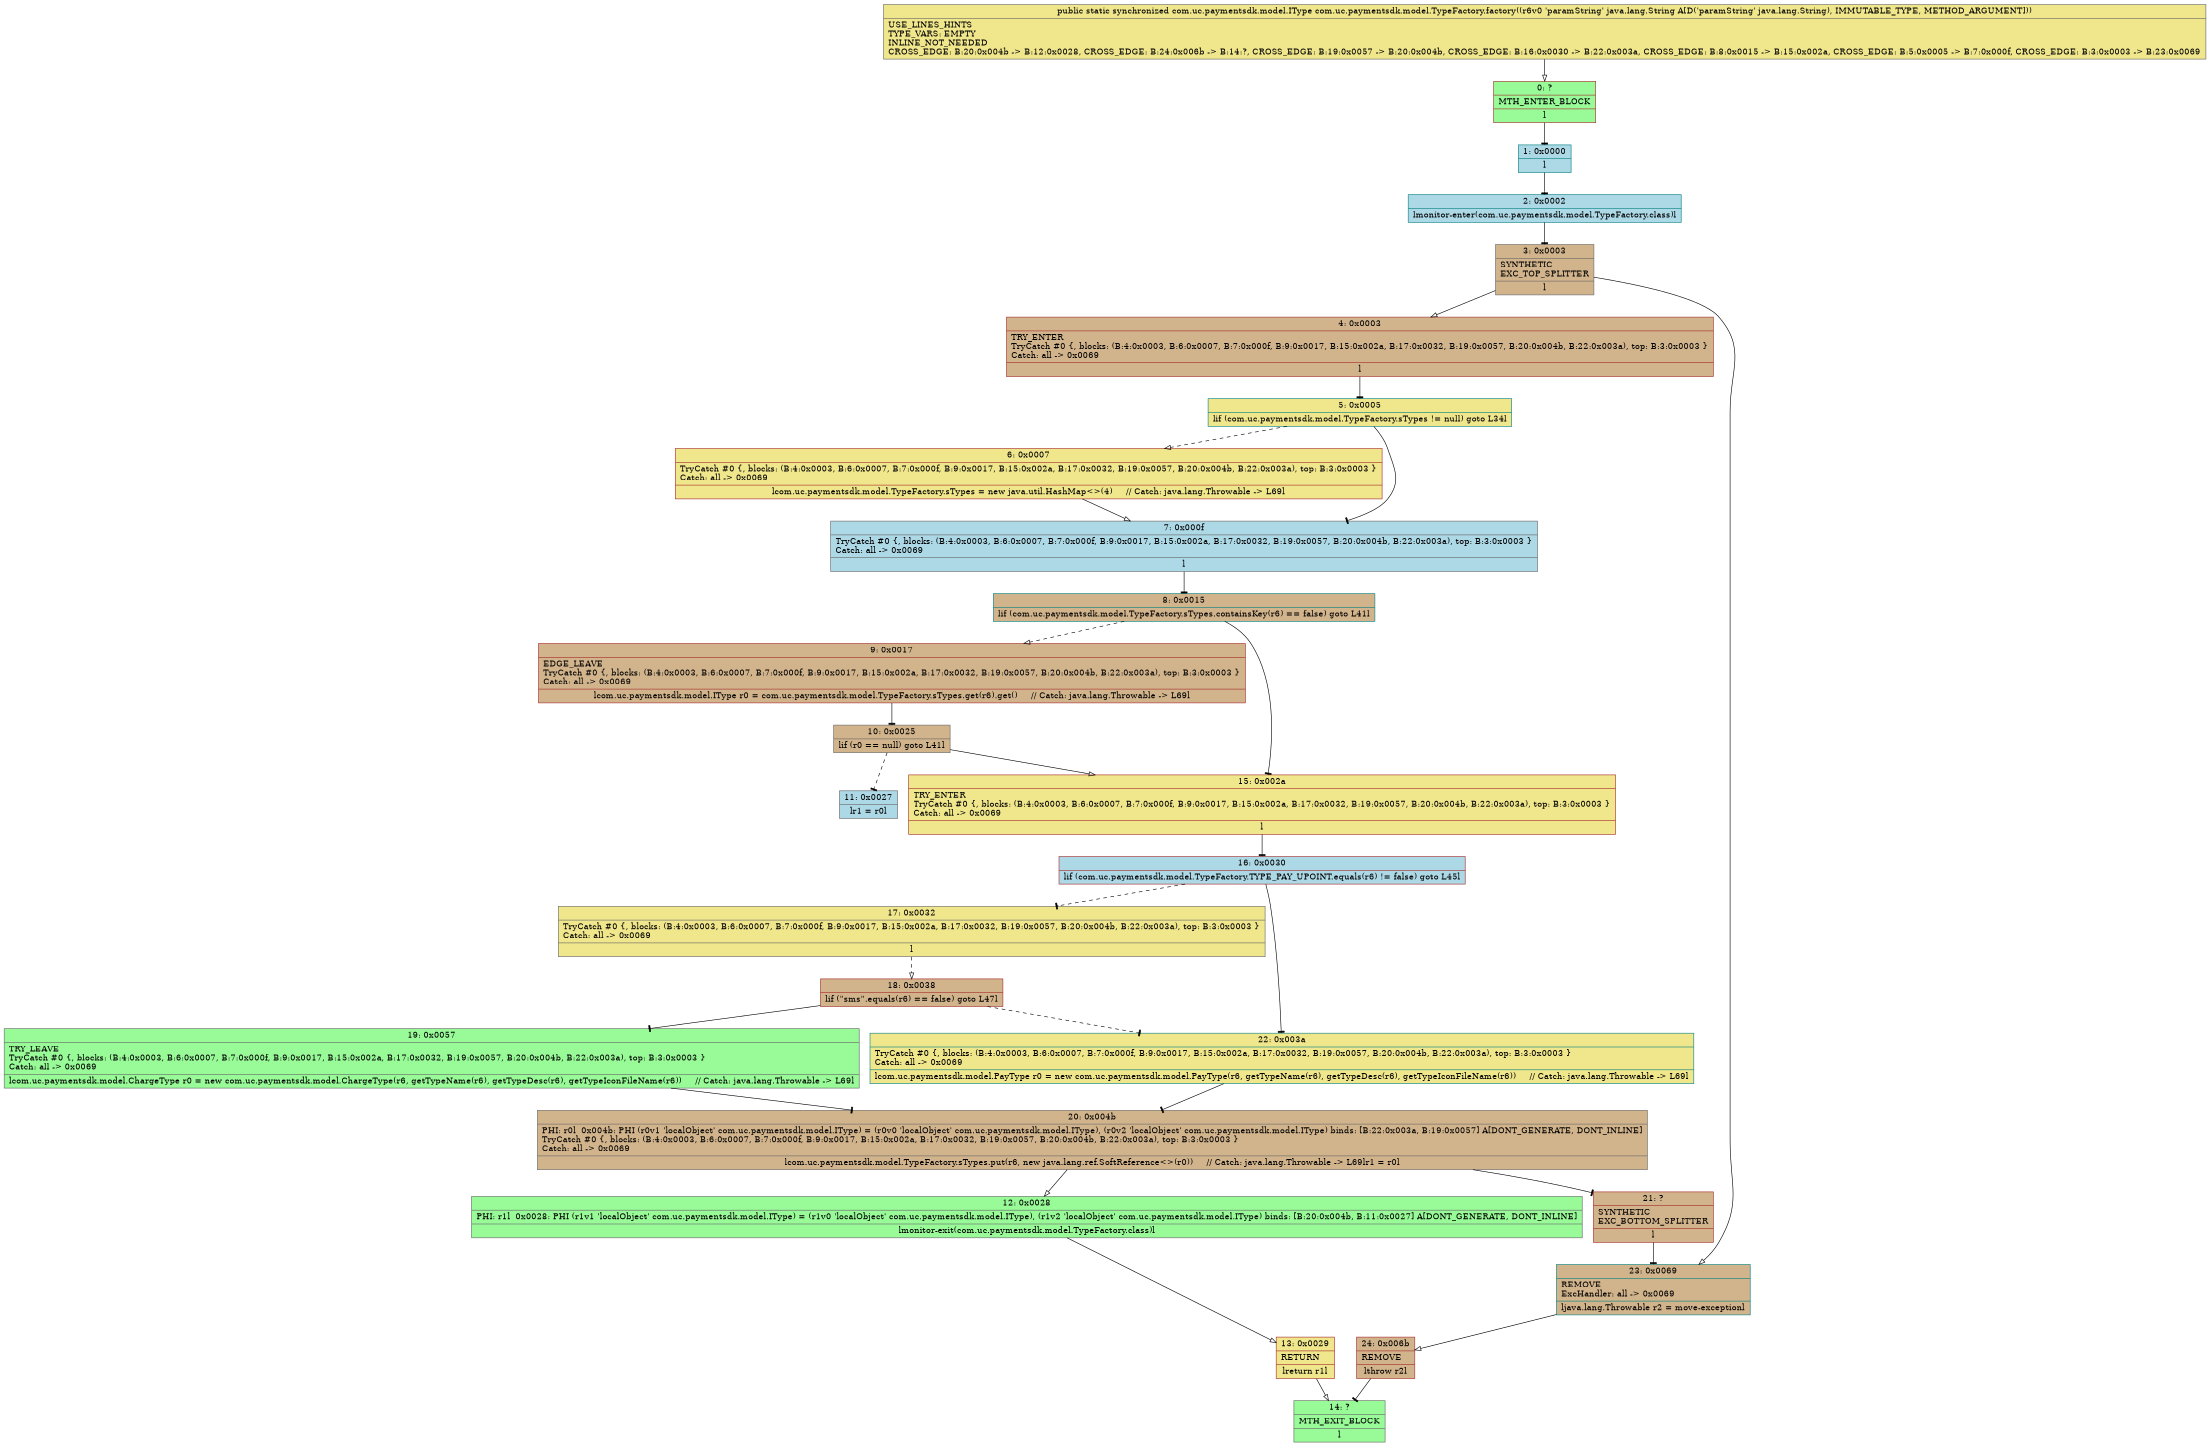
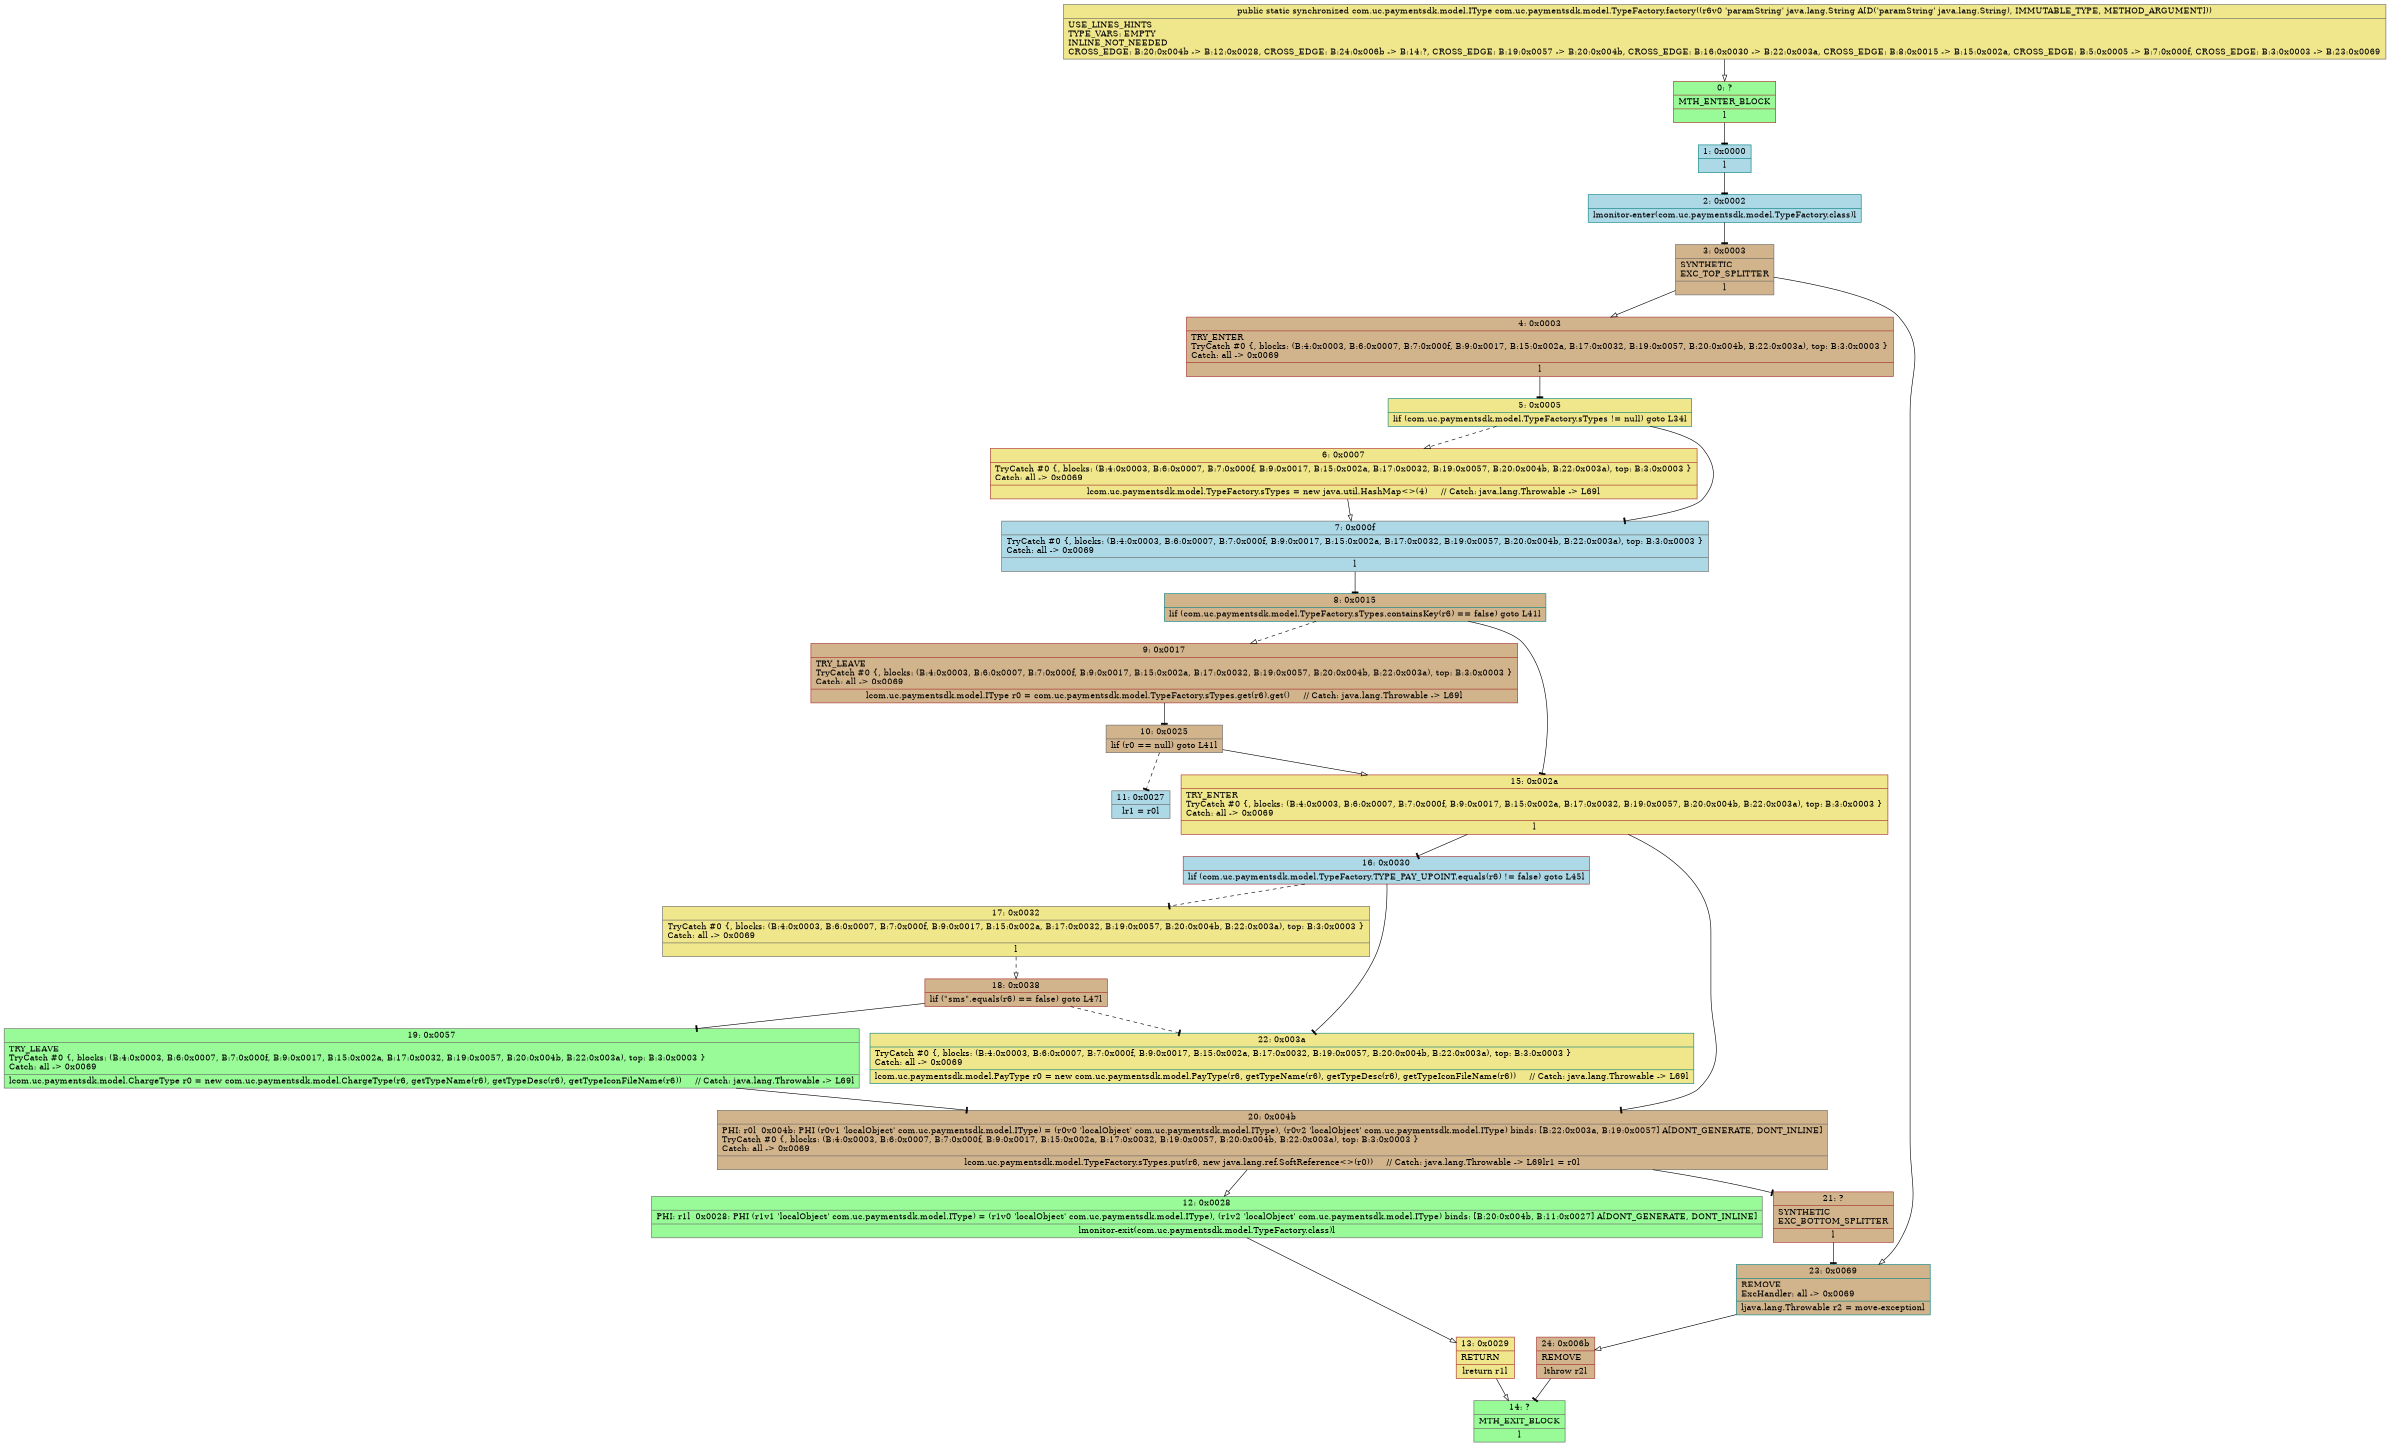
(573, 664) -> (841, 664)
(1194, 1096) -> (1711, 985)
